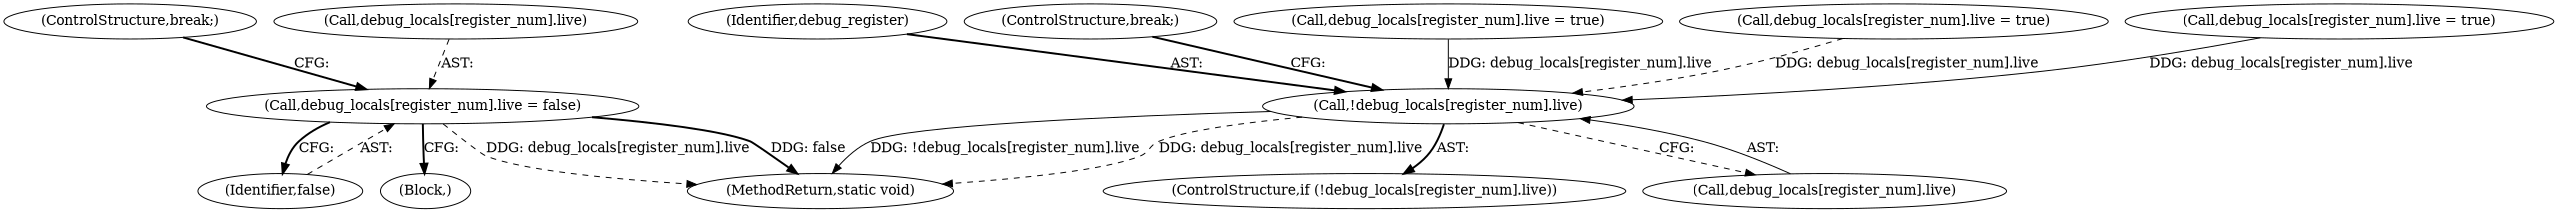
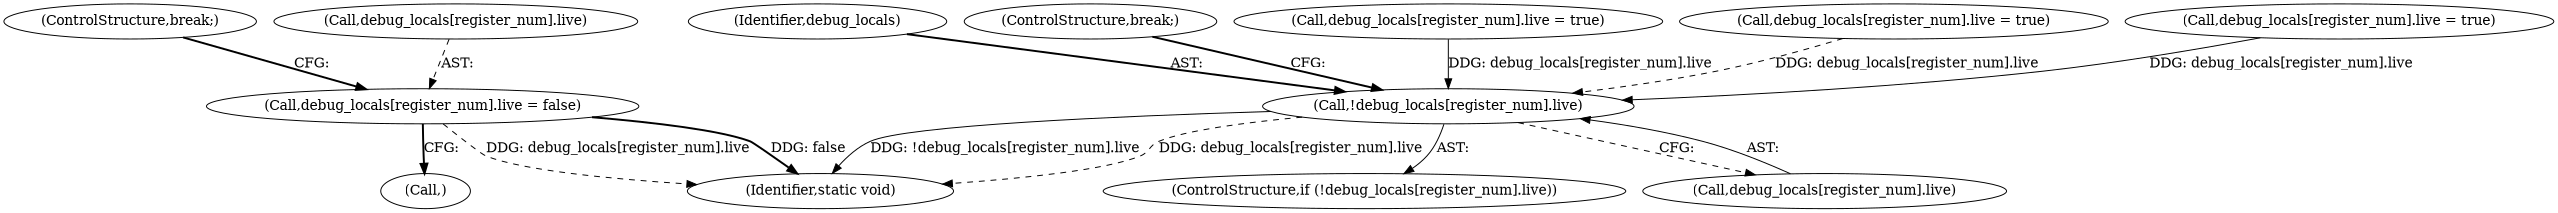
(818, 21) -> (818, 21)
(1432, 149) -> (1432, 149)
(280, 191) -> none
(426, 191) -> (426, 191)
(820, 191) -> (820, 191)
